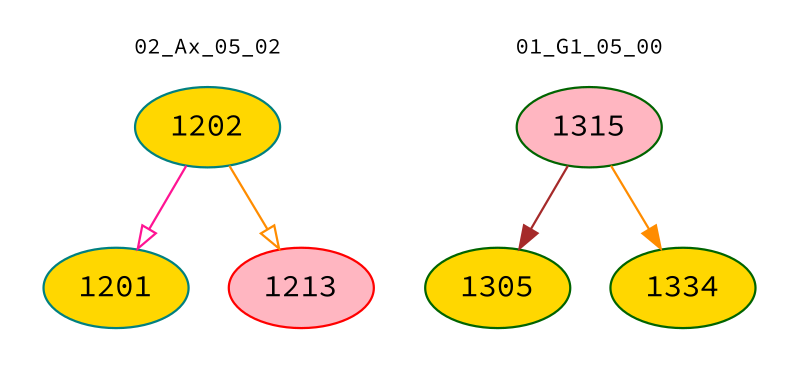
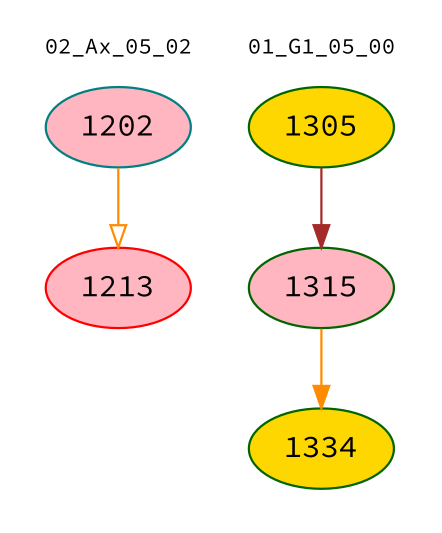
(208, 127) -> (118, 127)
(549, 197) -> (321, 197)
(116, 288) -> none
